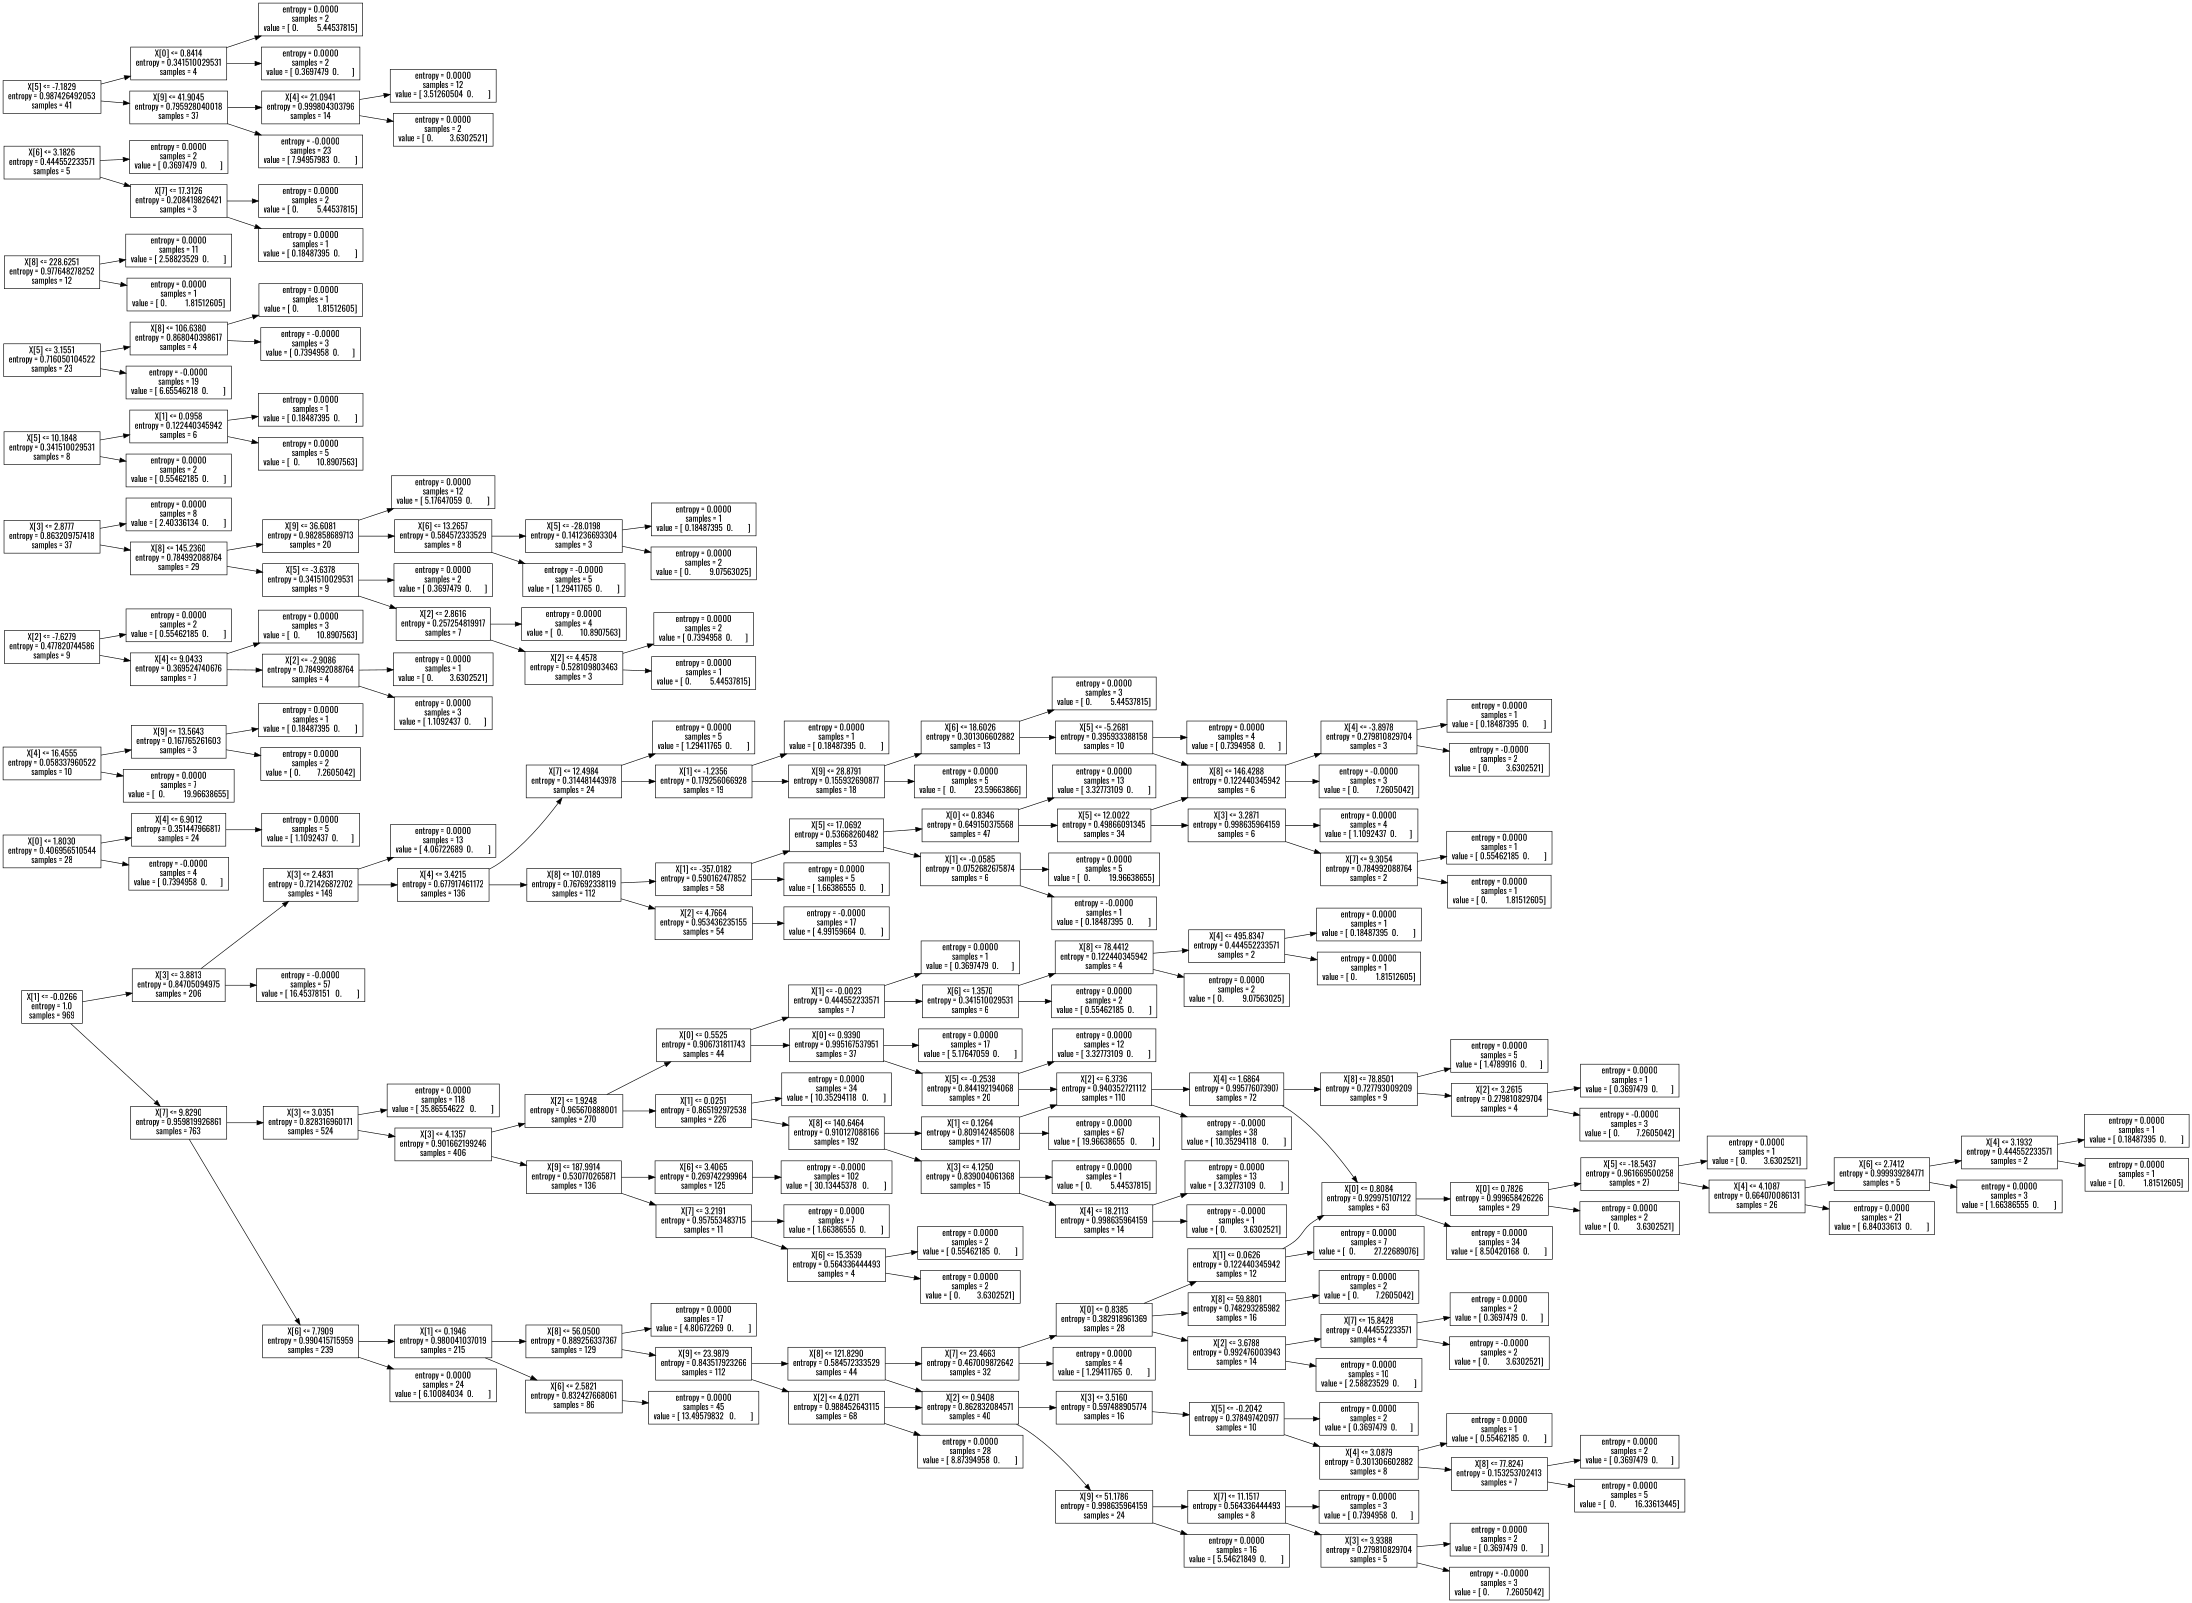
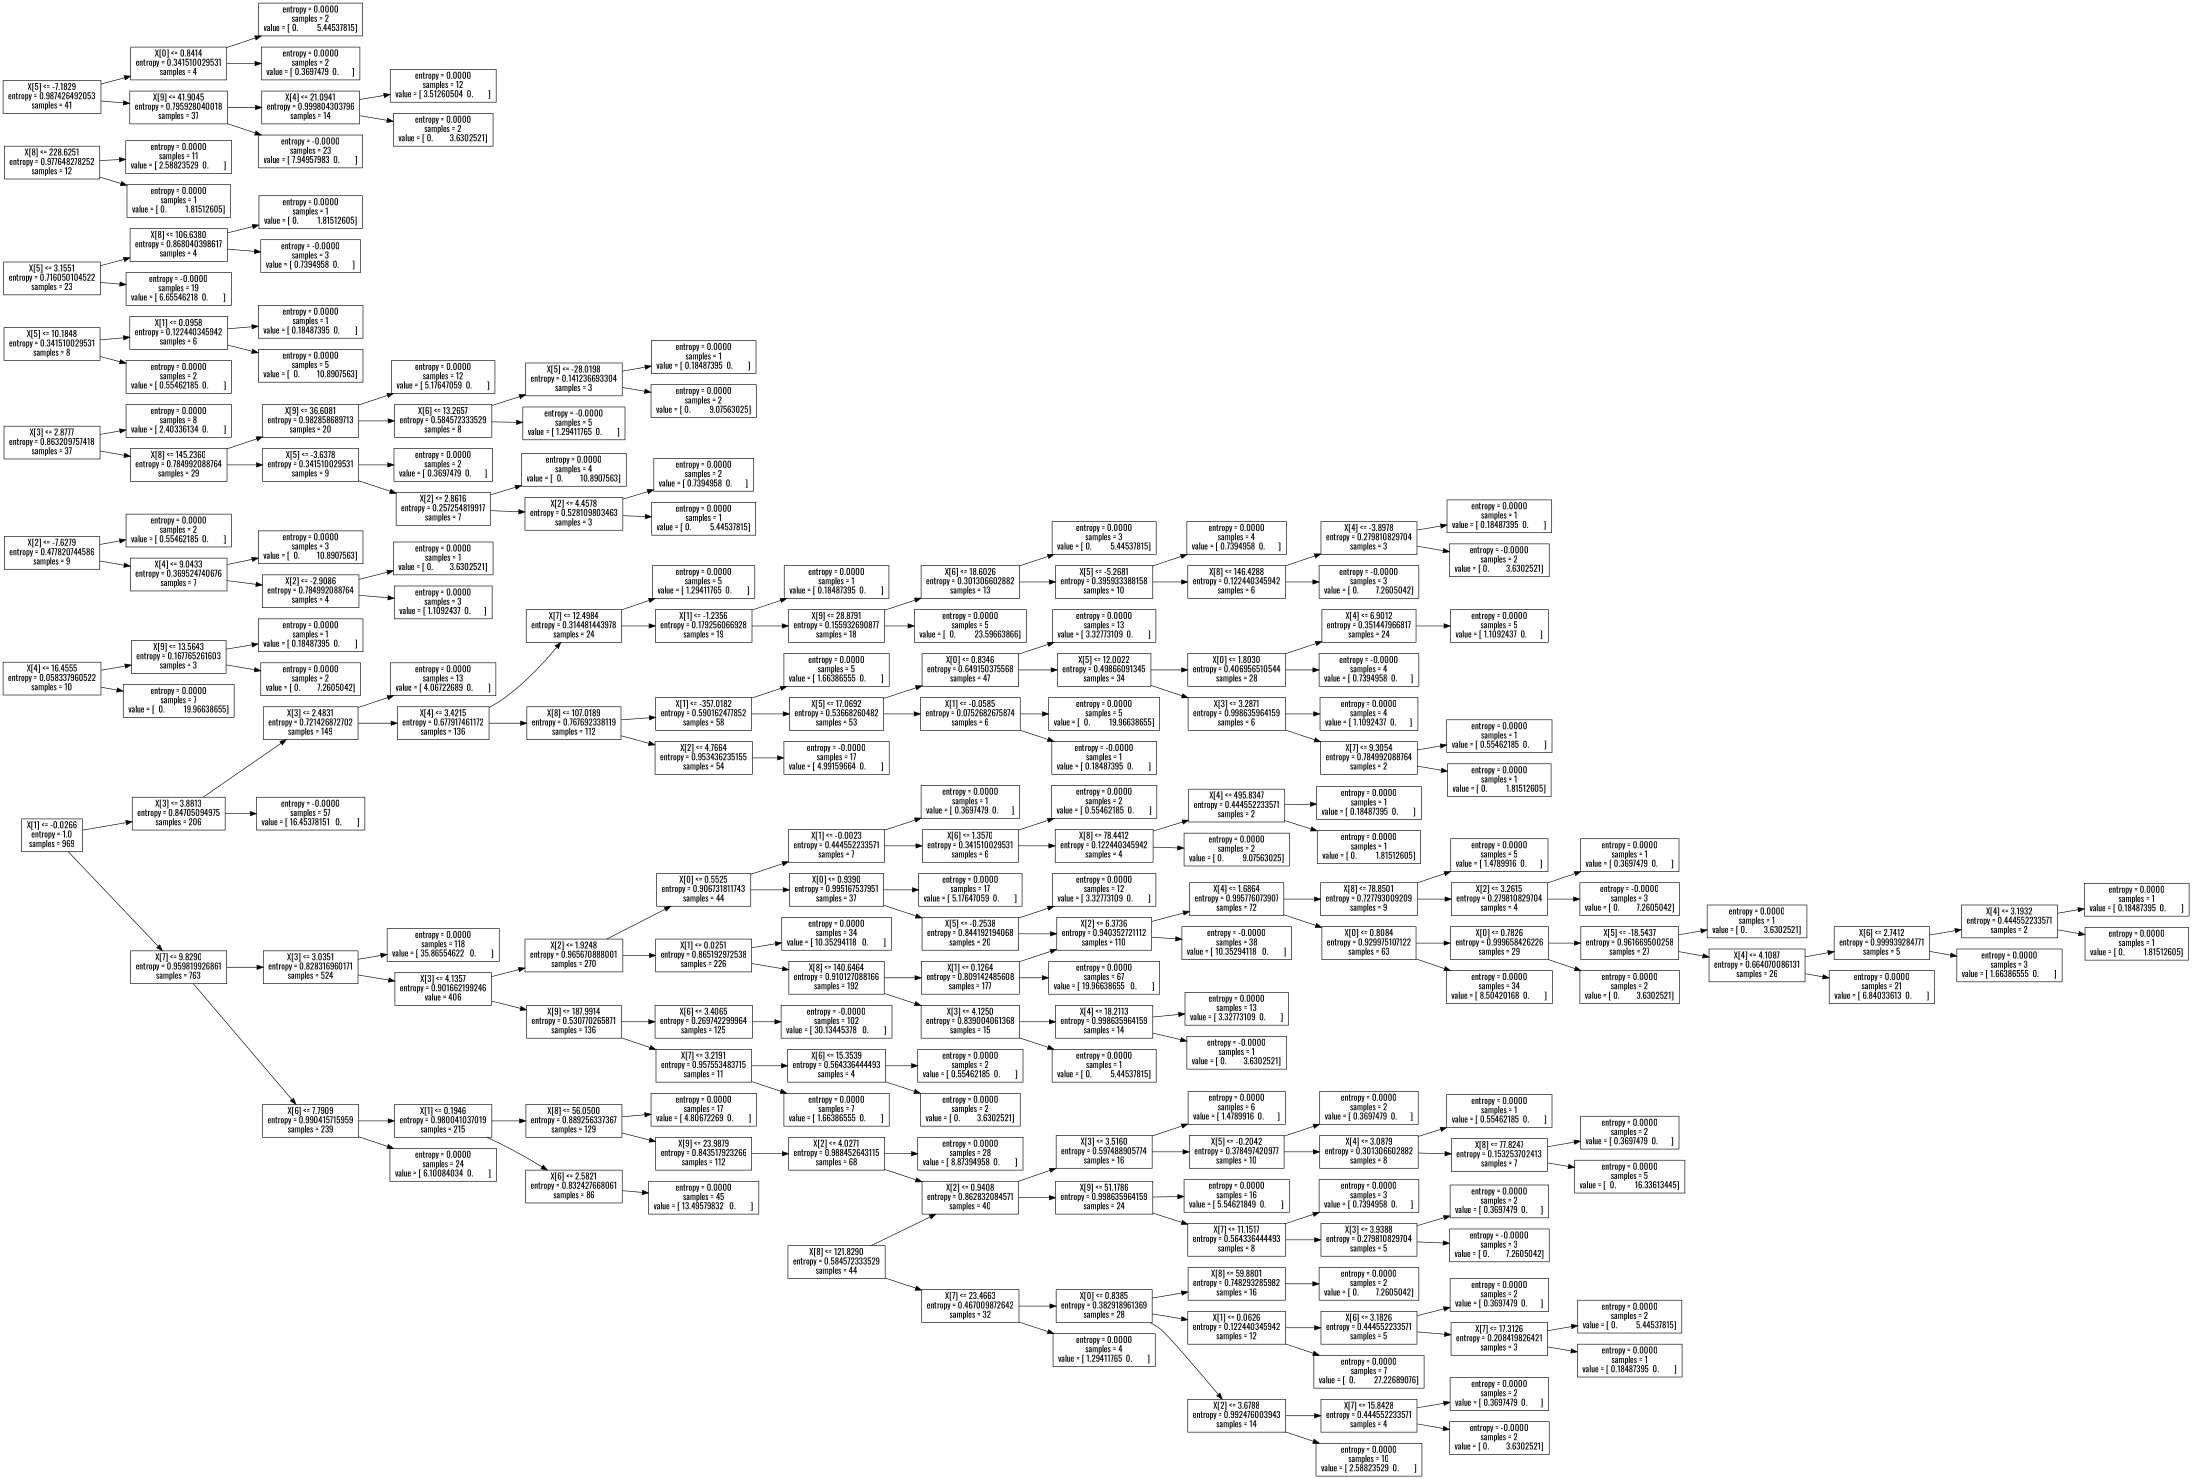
(1166, 805) -> (1166, 670)
none -> (1237, 1108)
(443, 1144) -> (443, 989)
(1301, 1234) -> (1300, 1328)
(767, 1364) -> none
